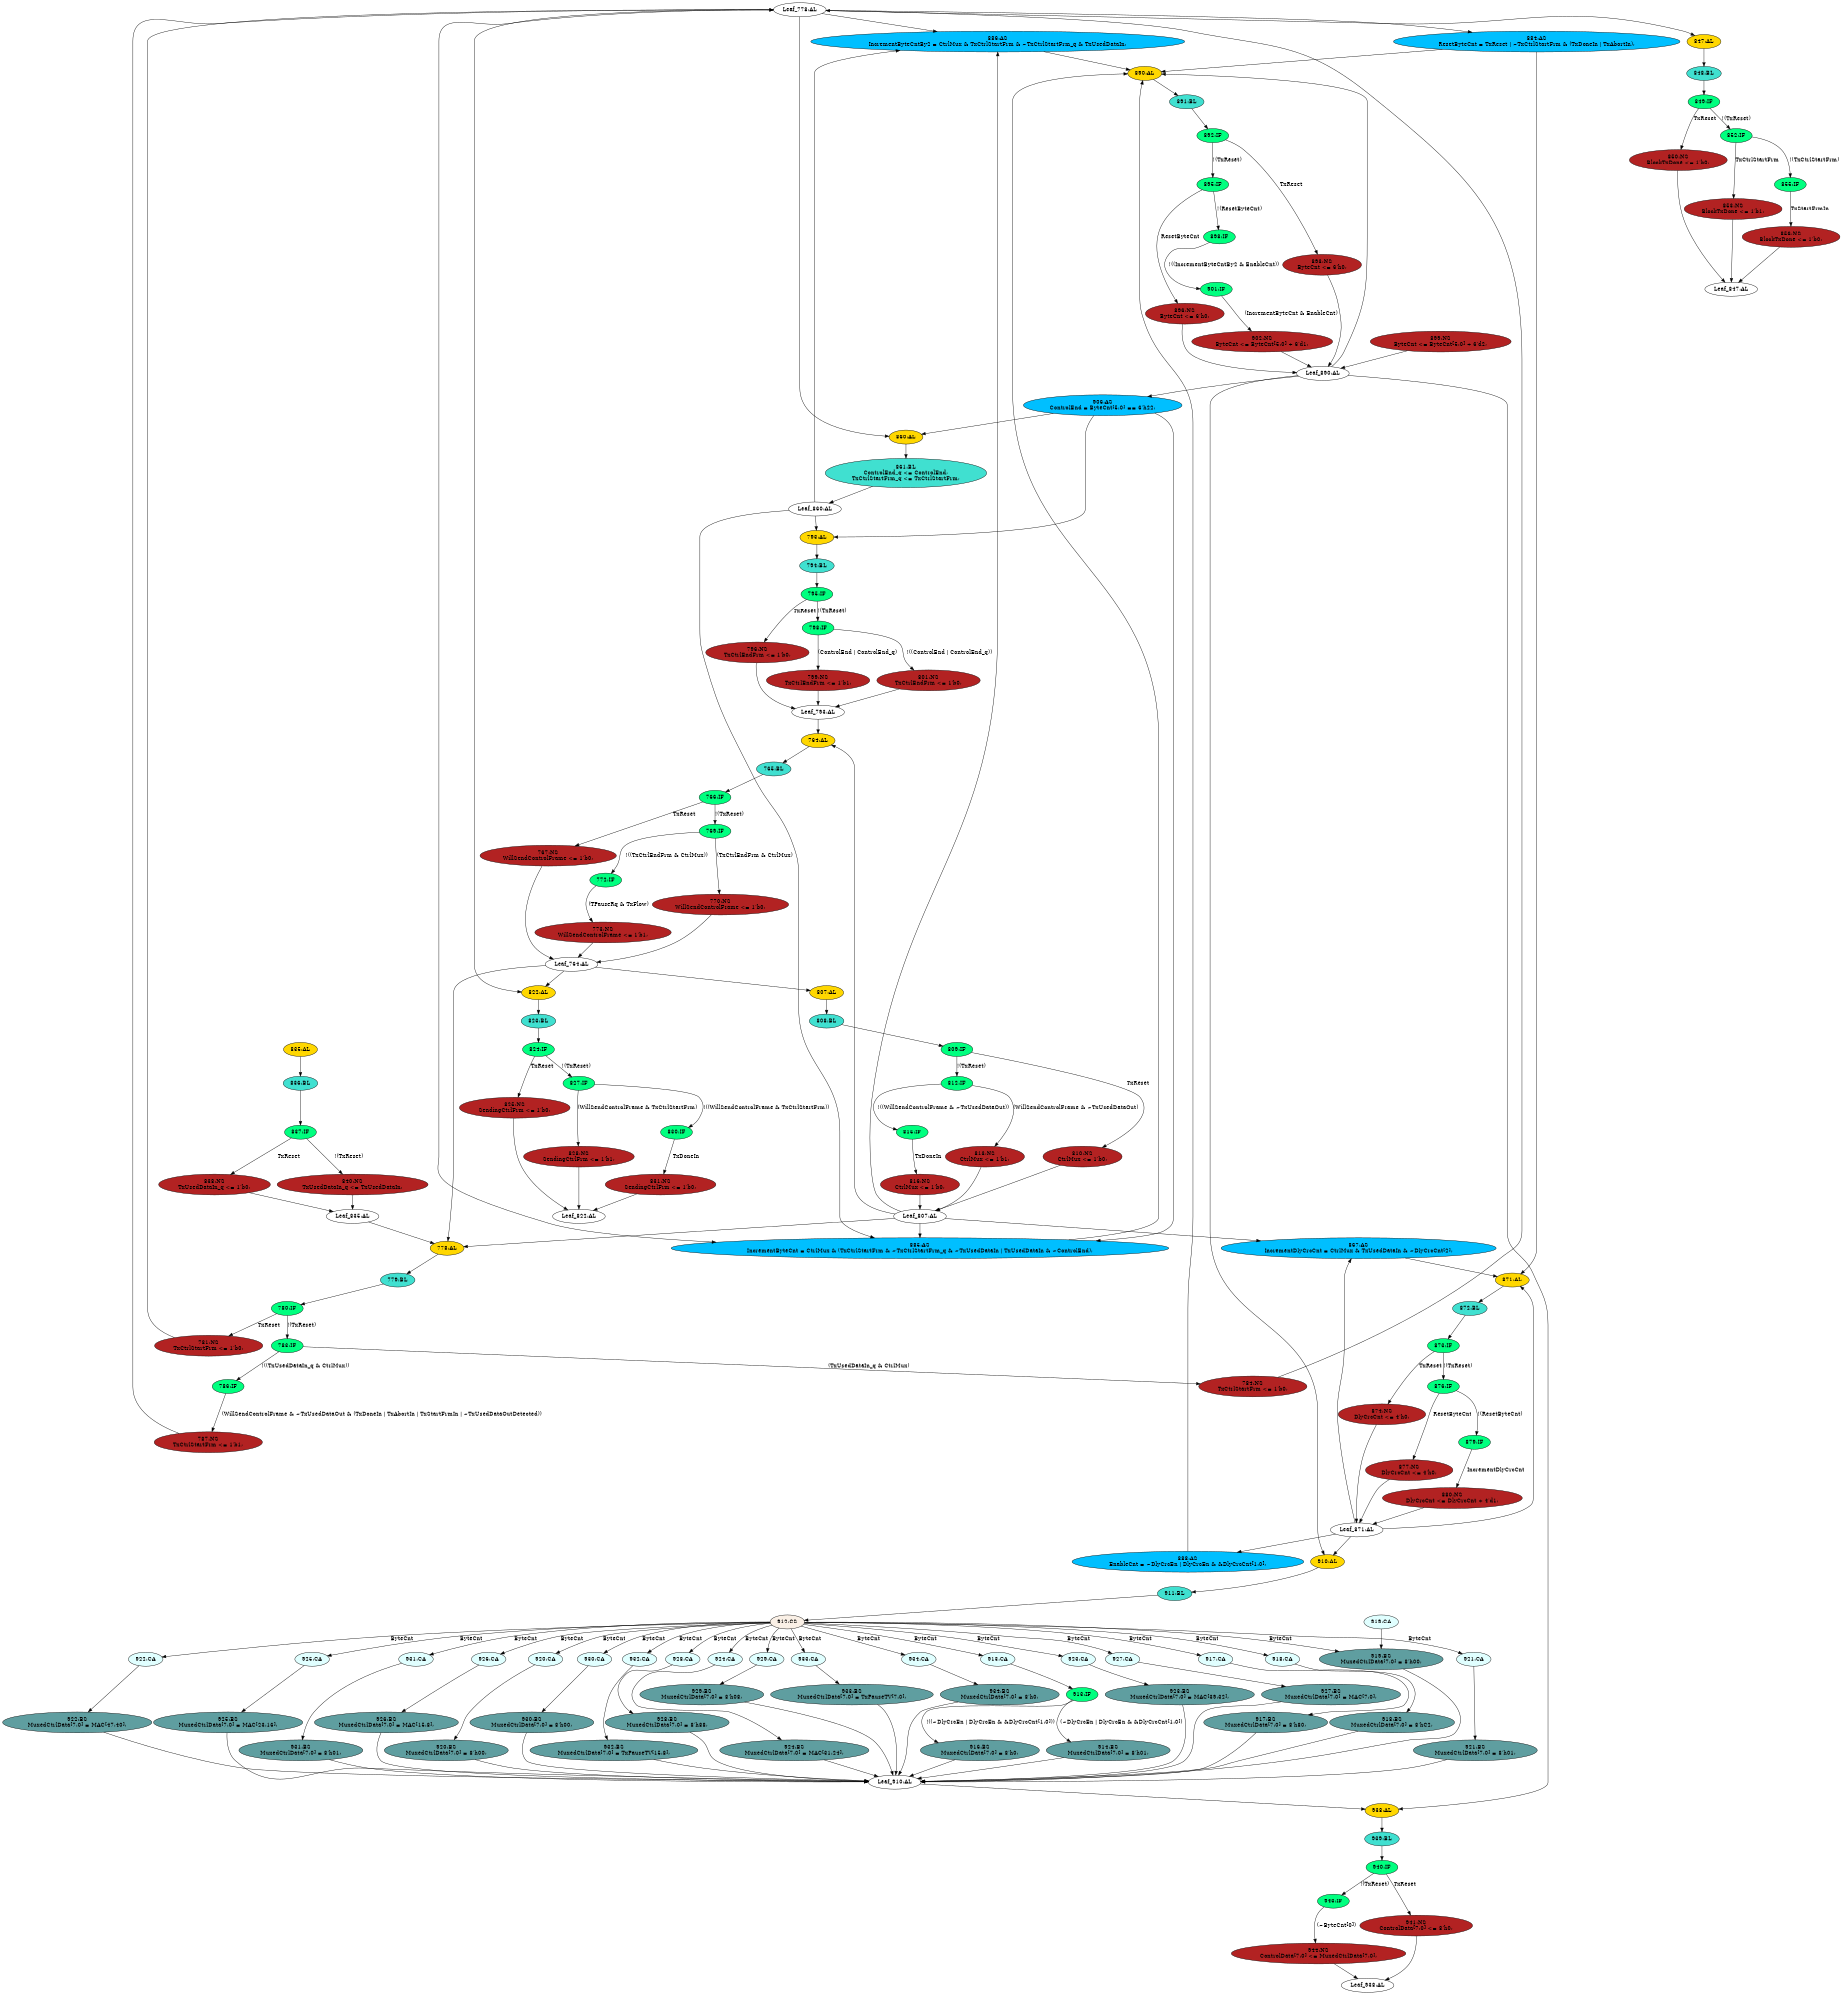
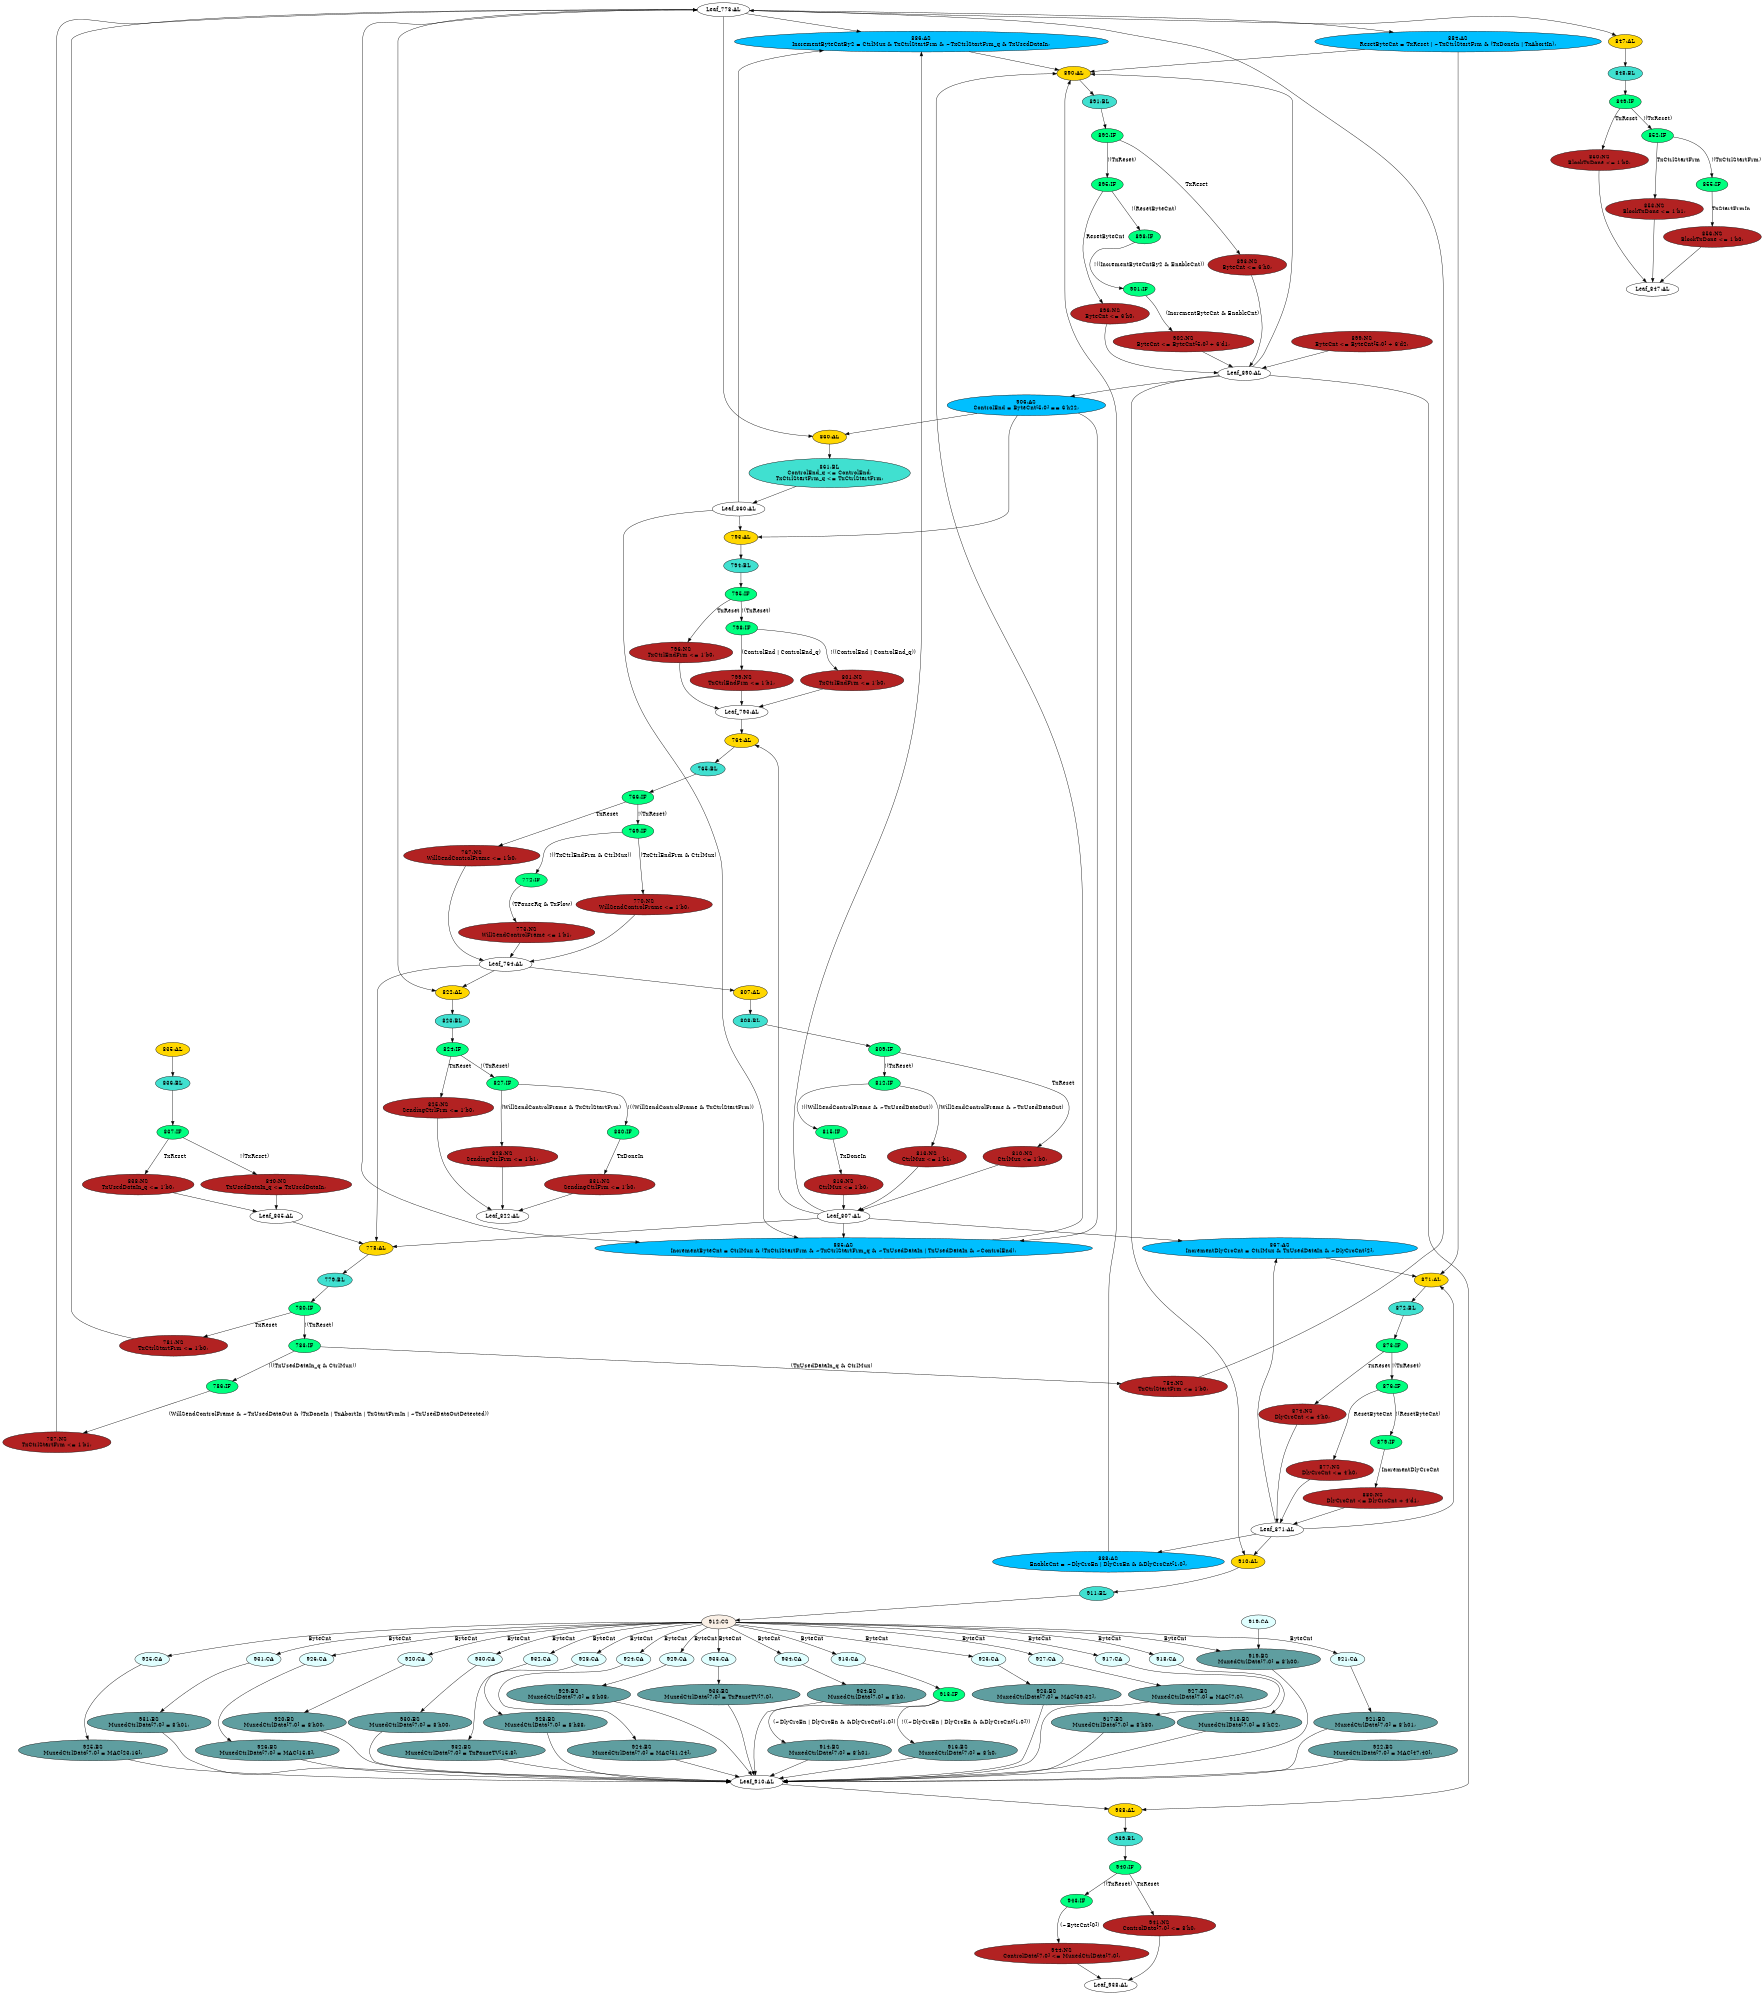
(146, 1659) -> none
